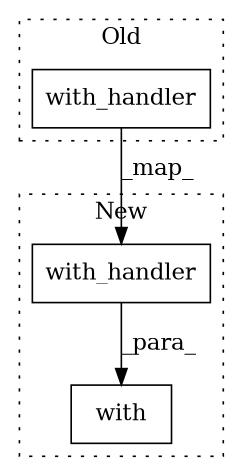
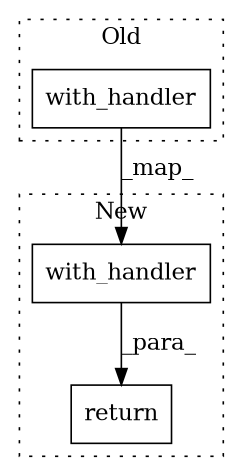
(121, 414) -> (121, 414)
